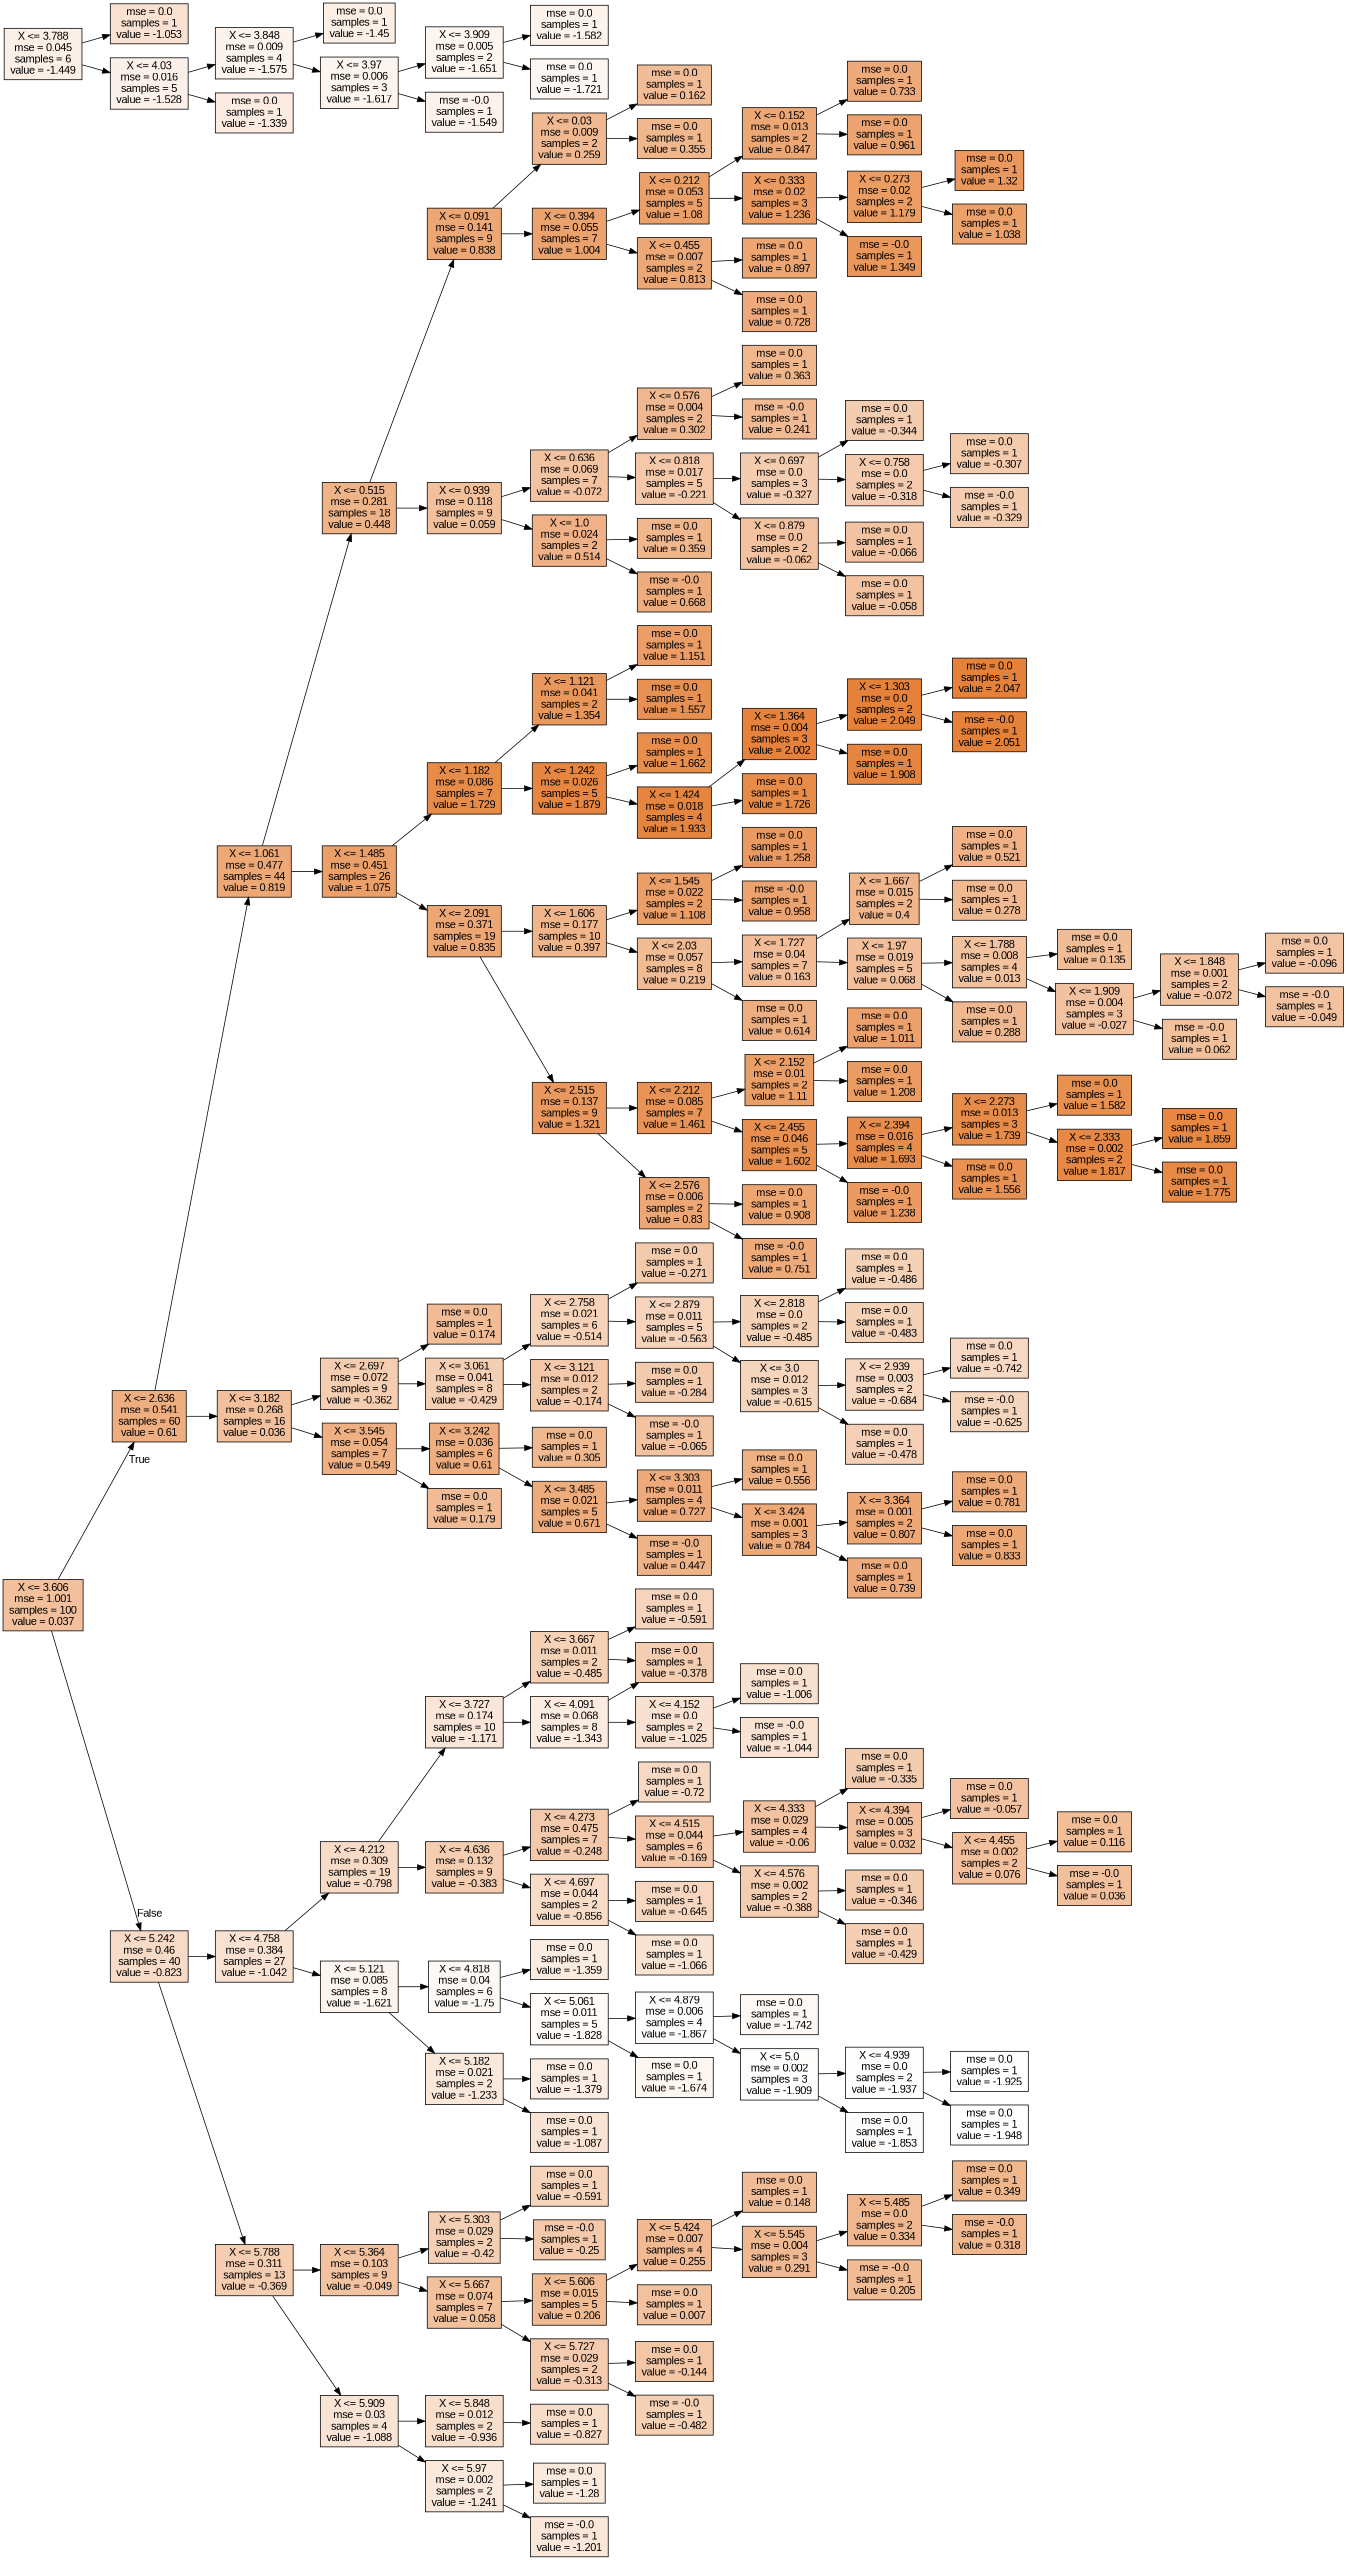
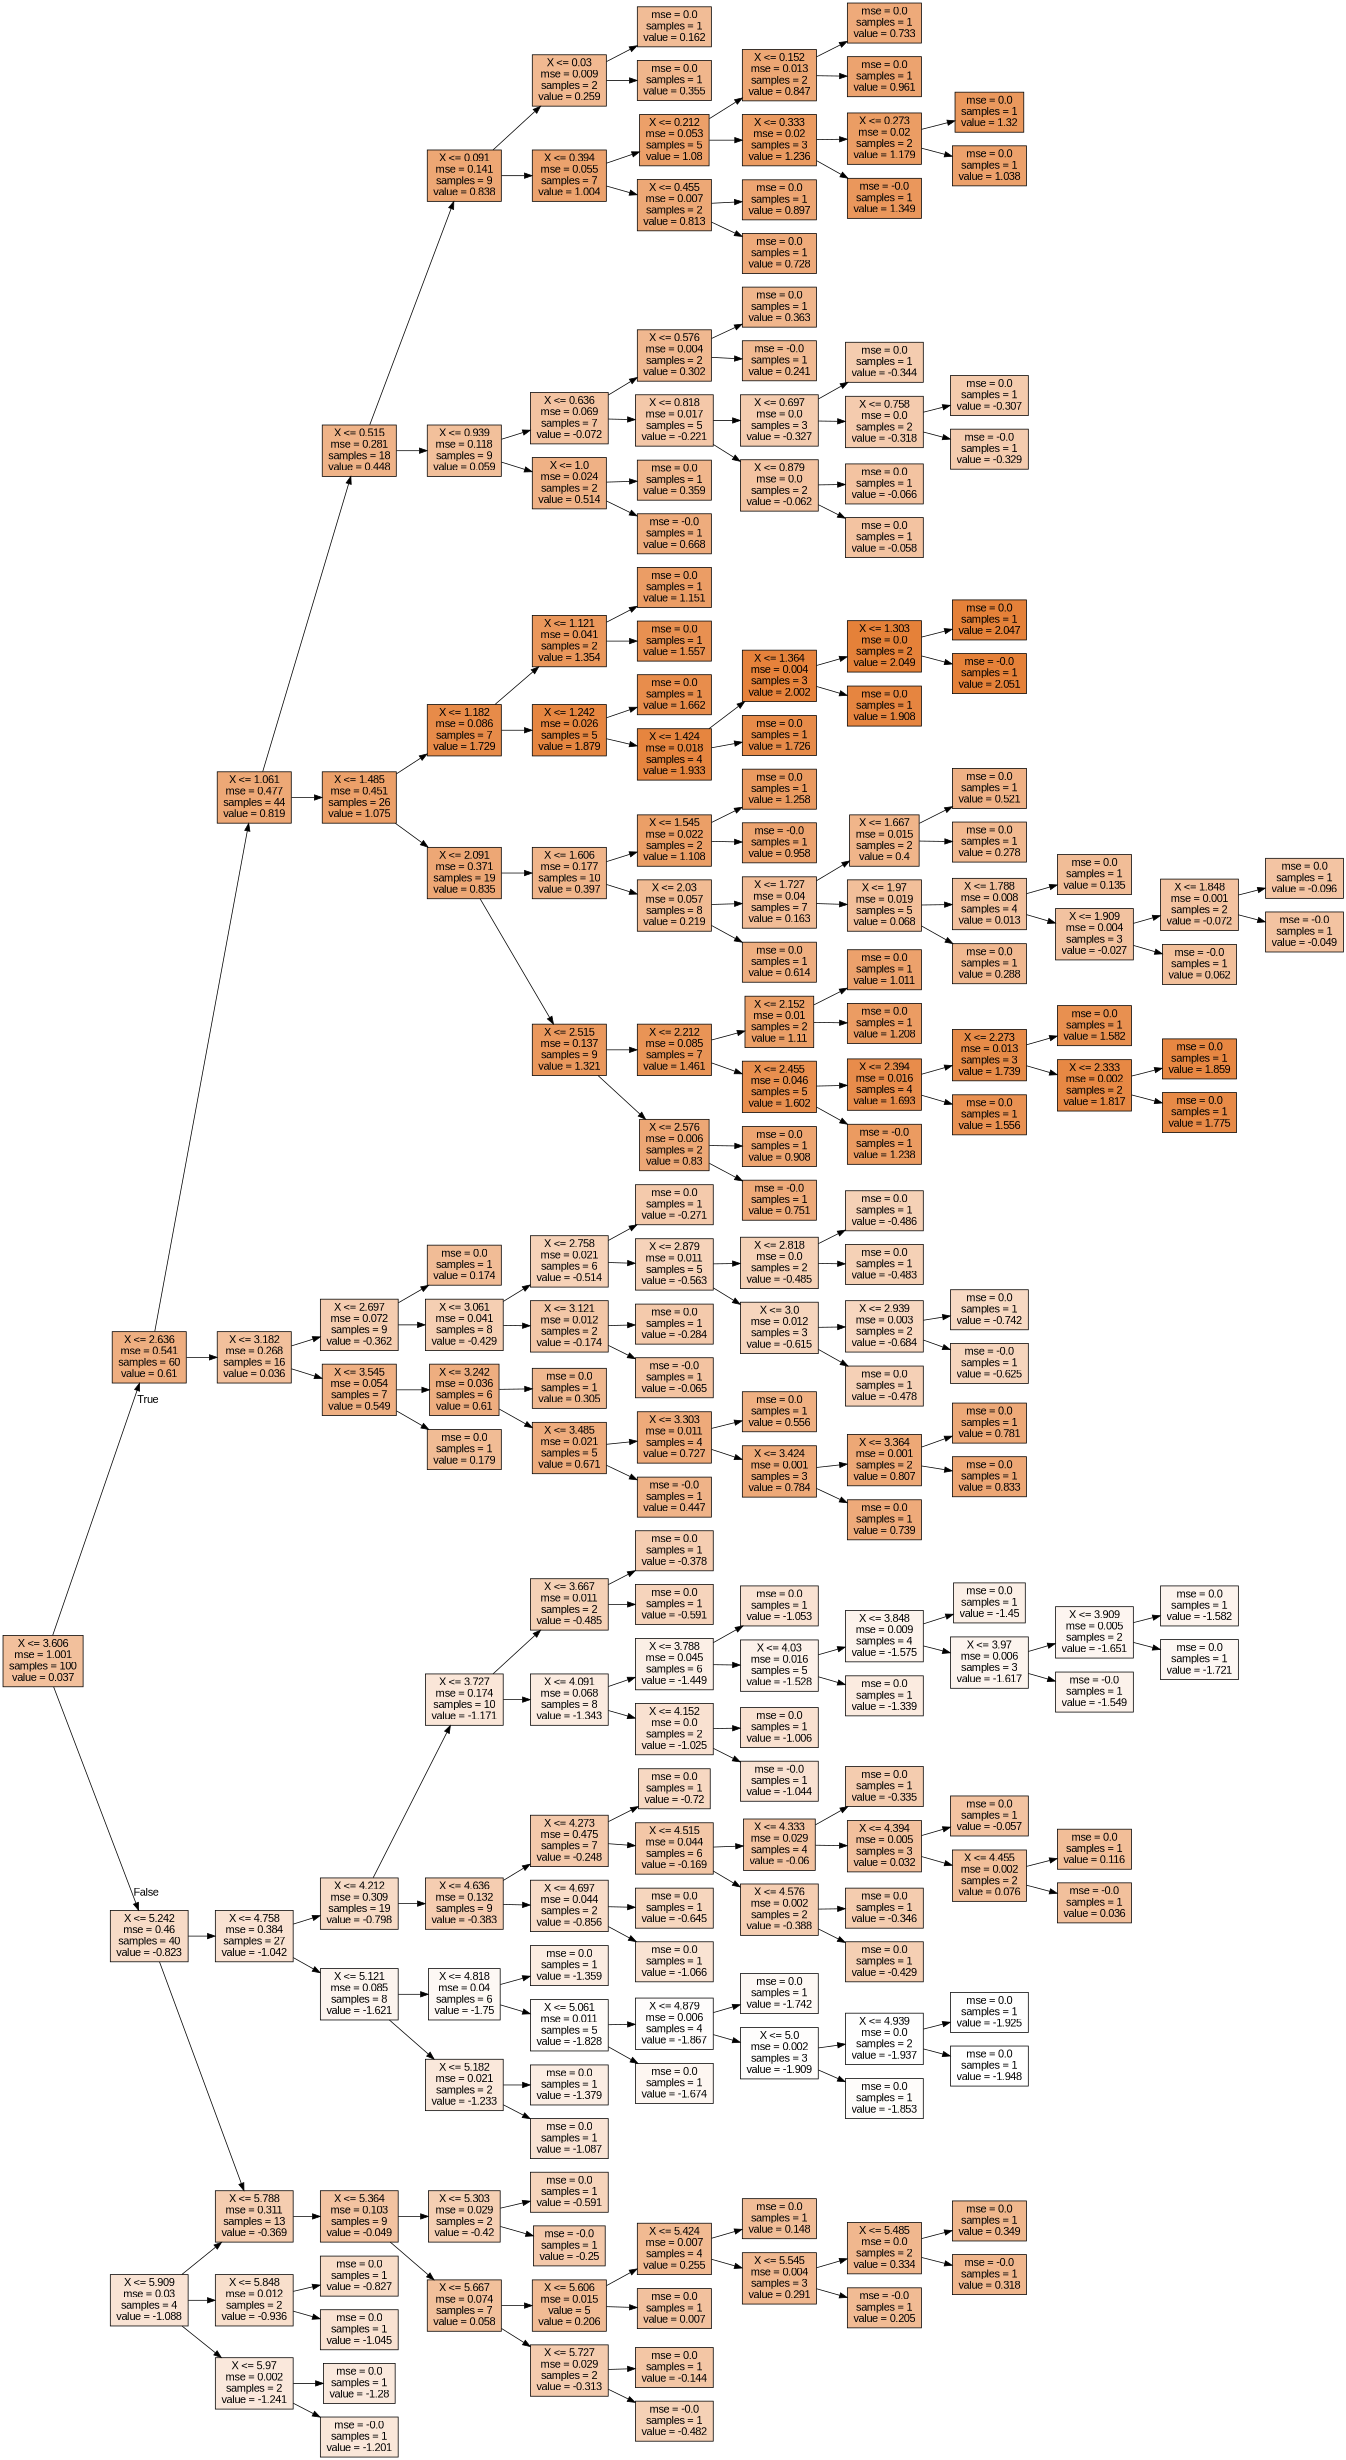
(620, 1693) -> (618, 1683)
(569, 2300) -> (569, 2306)
none -> (359, 2330)
(305, 2342) -> (199, 2261)
